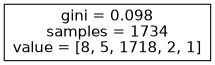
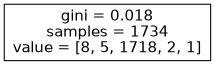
(107, 32) -> (107, 32)
